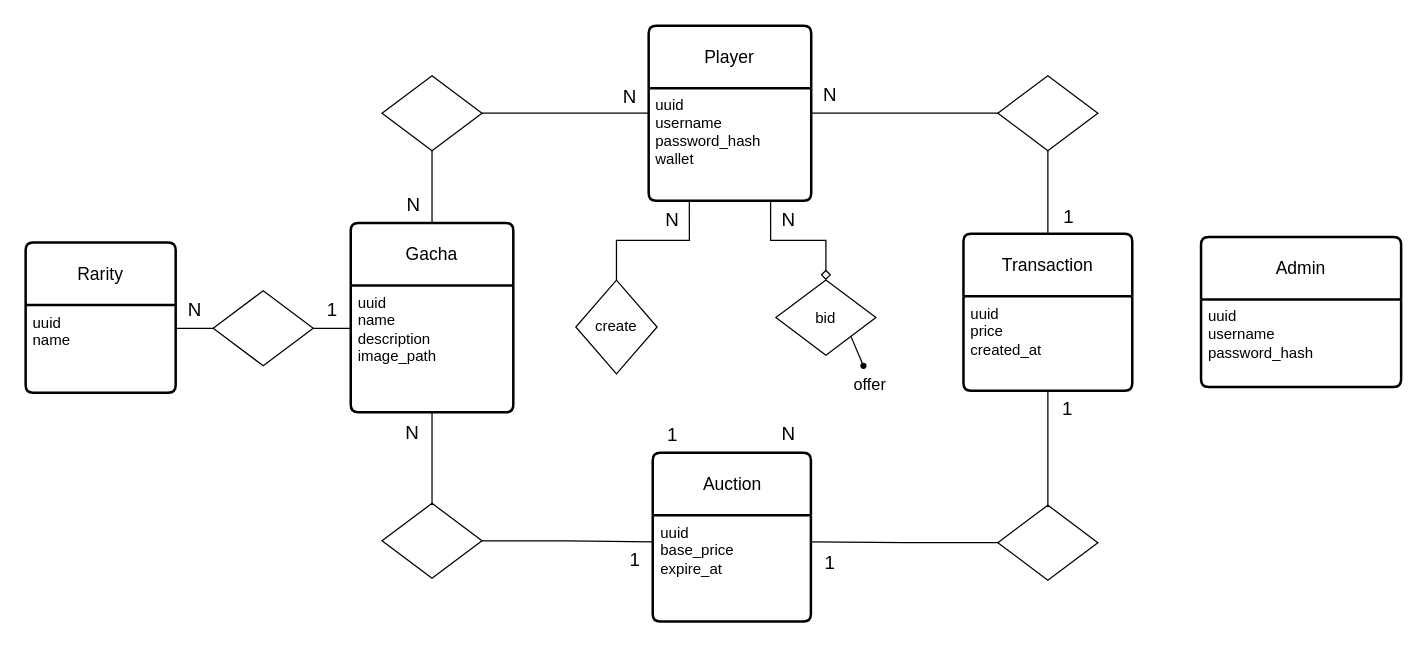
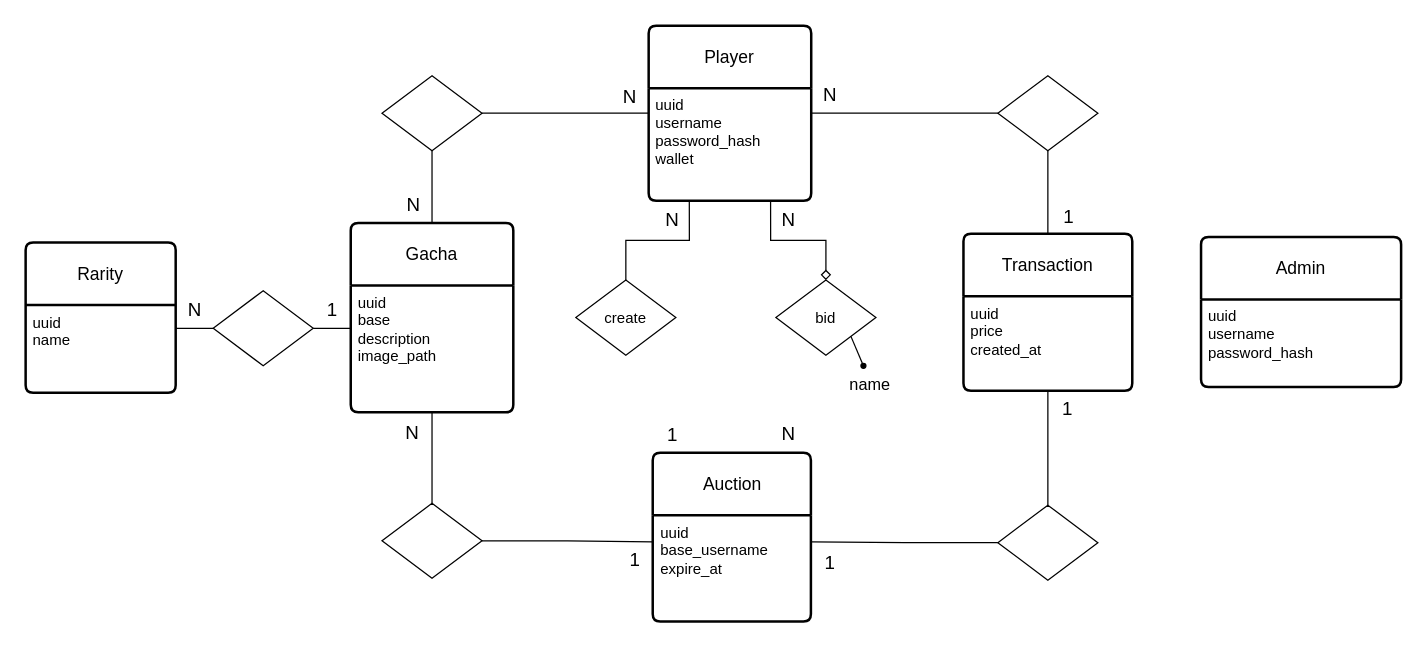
(616, 327) -> (626, 318)
(400, 330) -> (400, 330)
(870, 384) -> (870, 384)
(701, 551) -> (715, 551)
